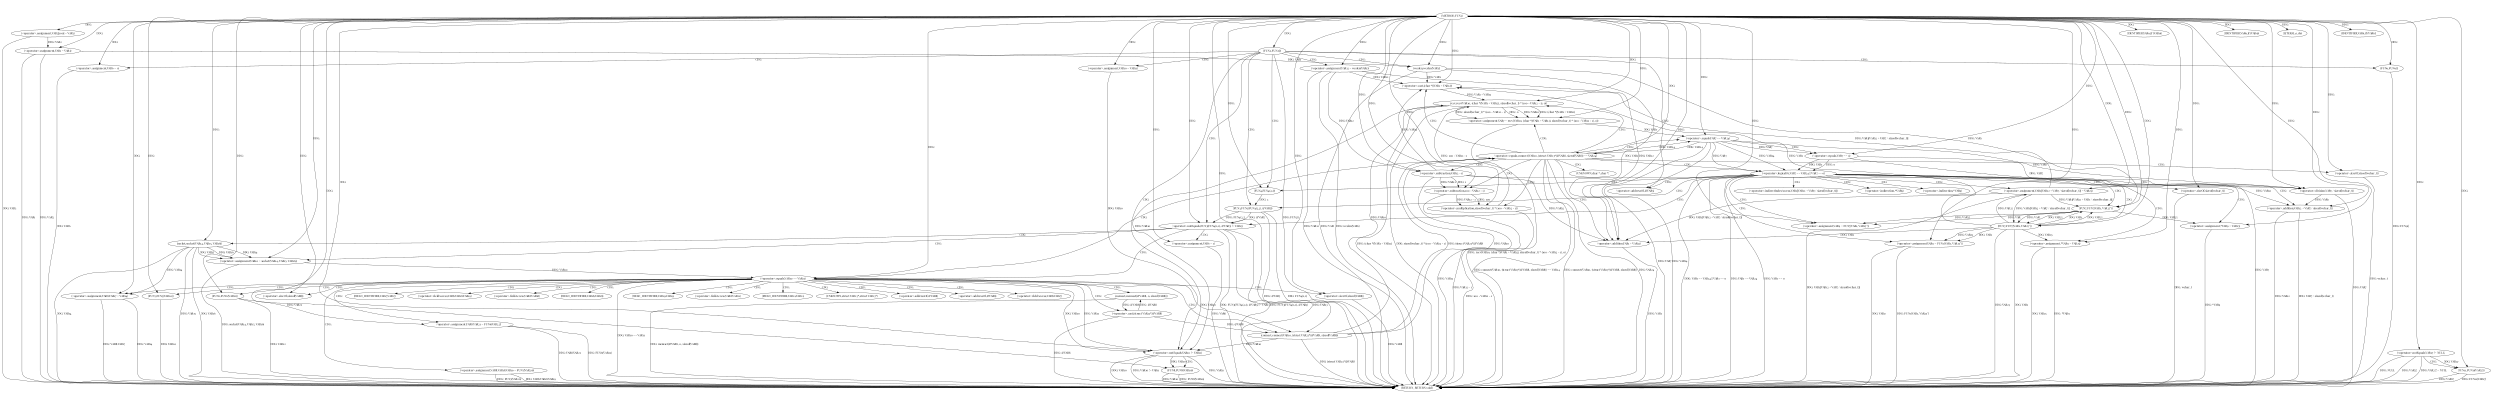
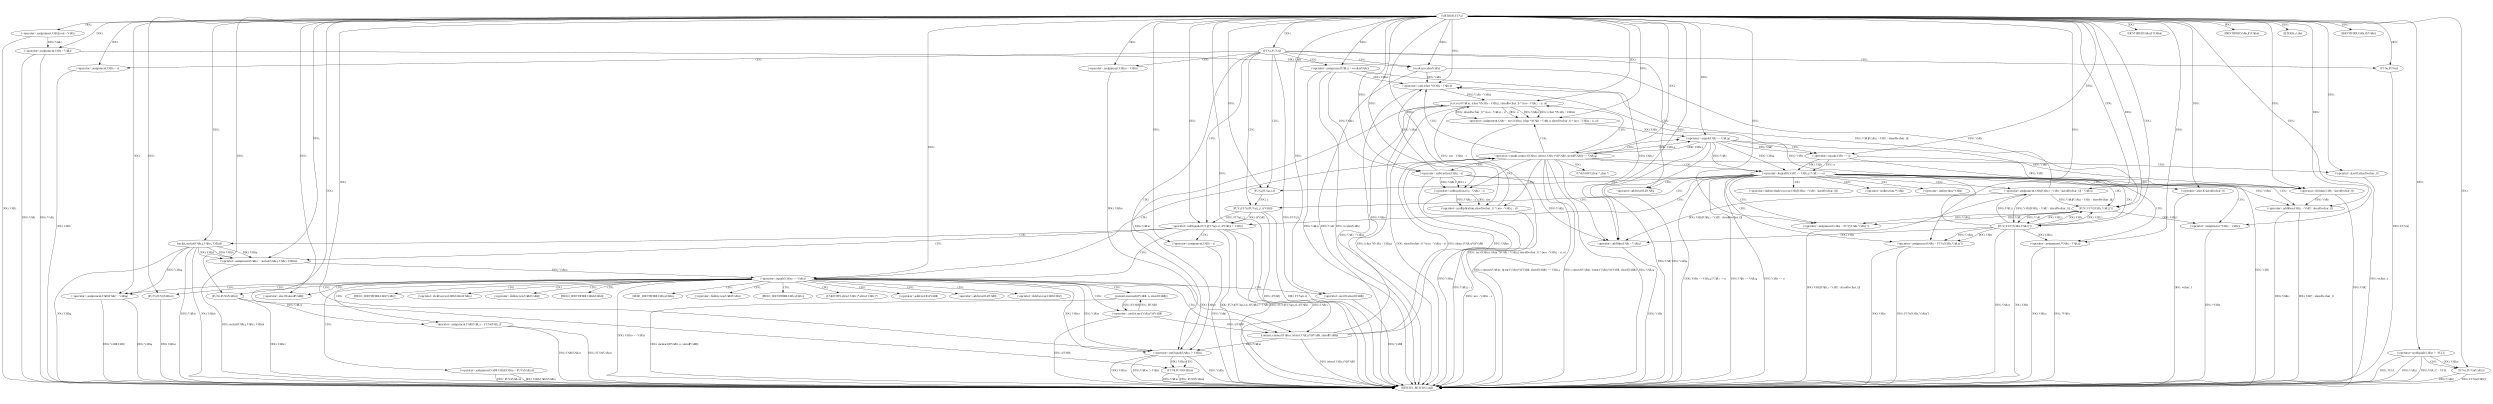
(1650, 113) -> none
none -> (1345, 231)
